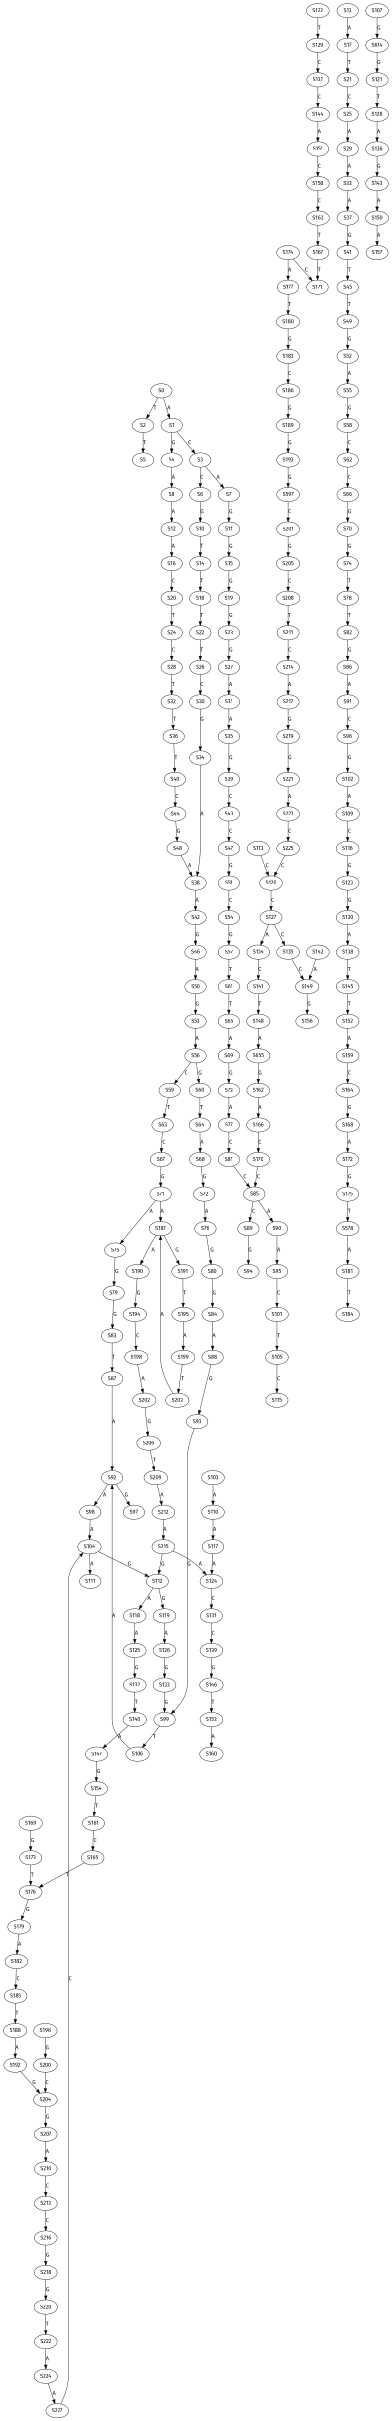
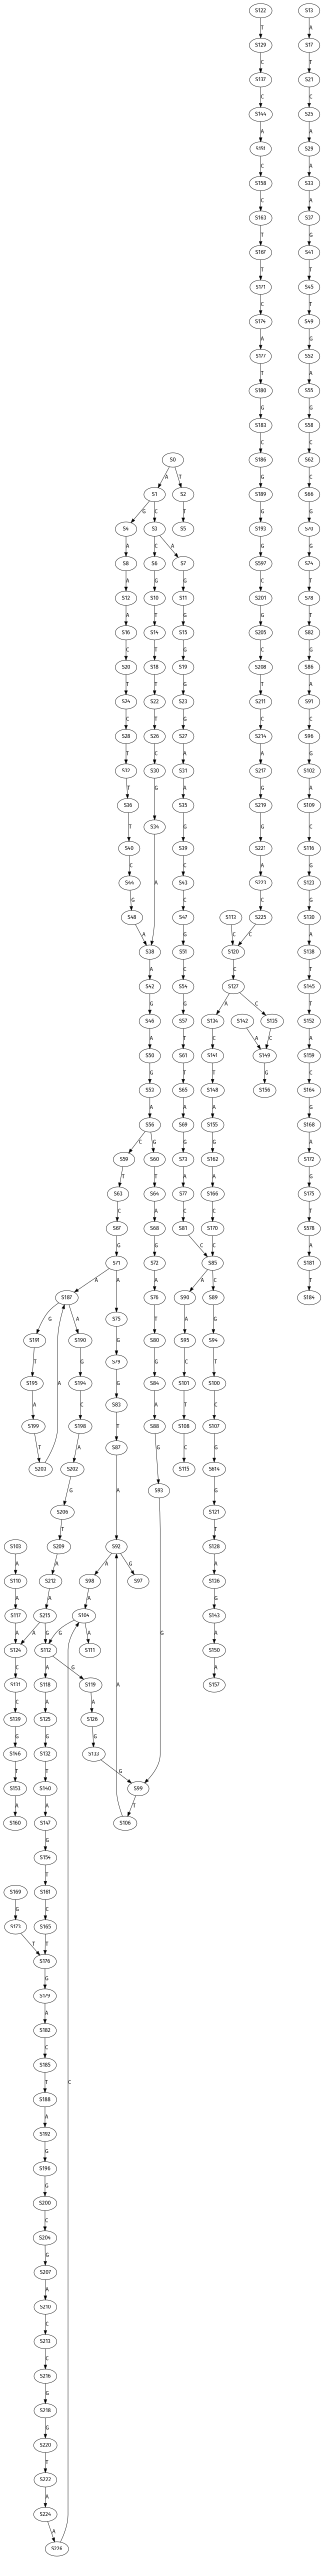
(301, 268) -> (261, 302)
(258, 1056) -> (213, 1125)
(212, 1250) -> (156, 1319)
(277, 1357) -> (184, 1426)
none -> (214, 1384)
(29, 2081) -> (45, 2150)
(57, 2411) -> (57, 2549)
